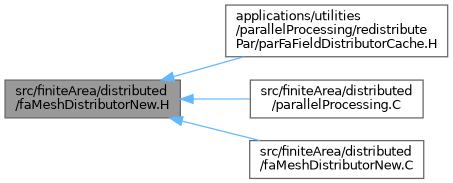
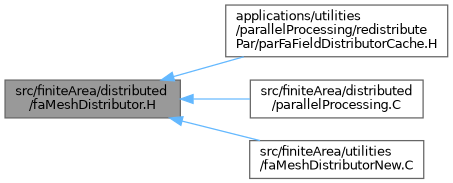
(93, 99) -> (93, 99)
(337, 160) -> (337, 160)
